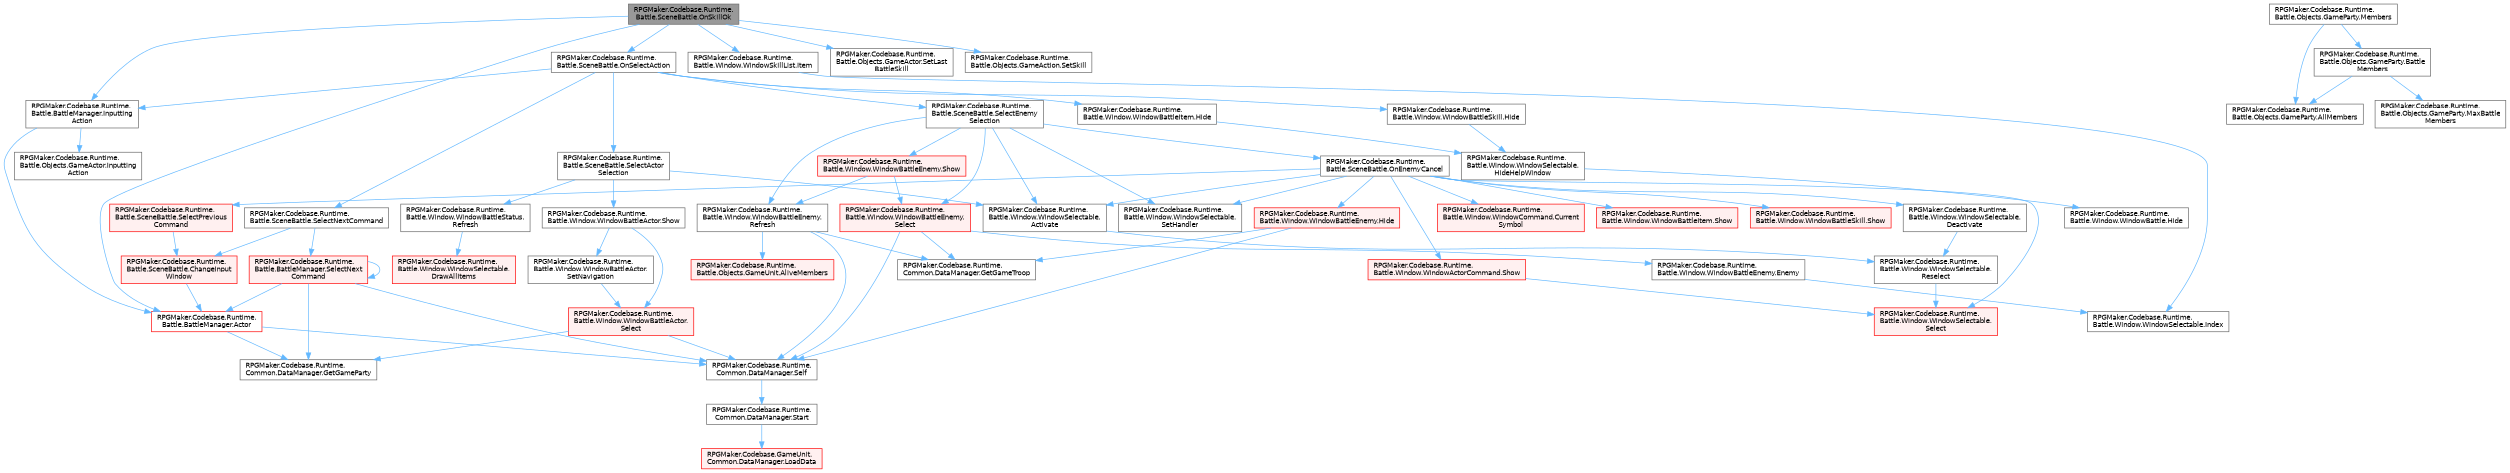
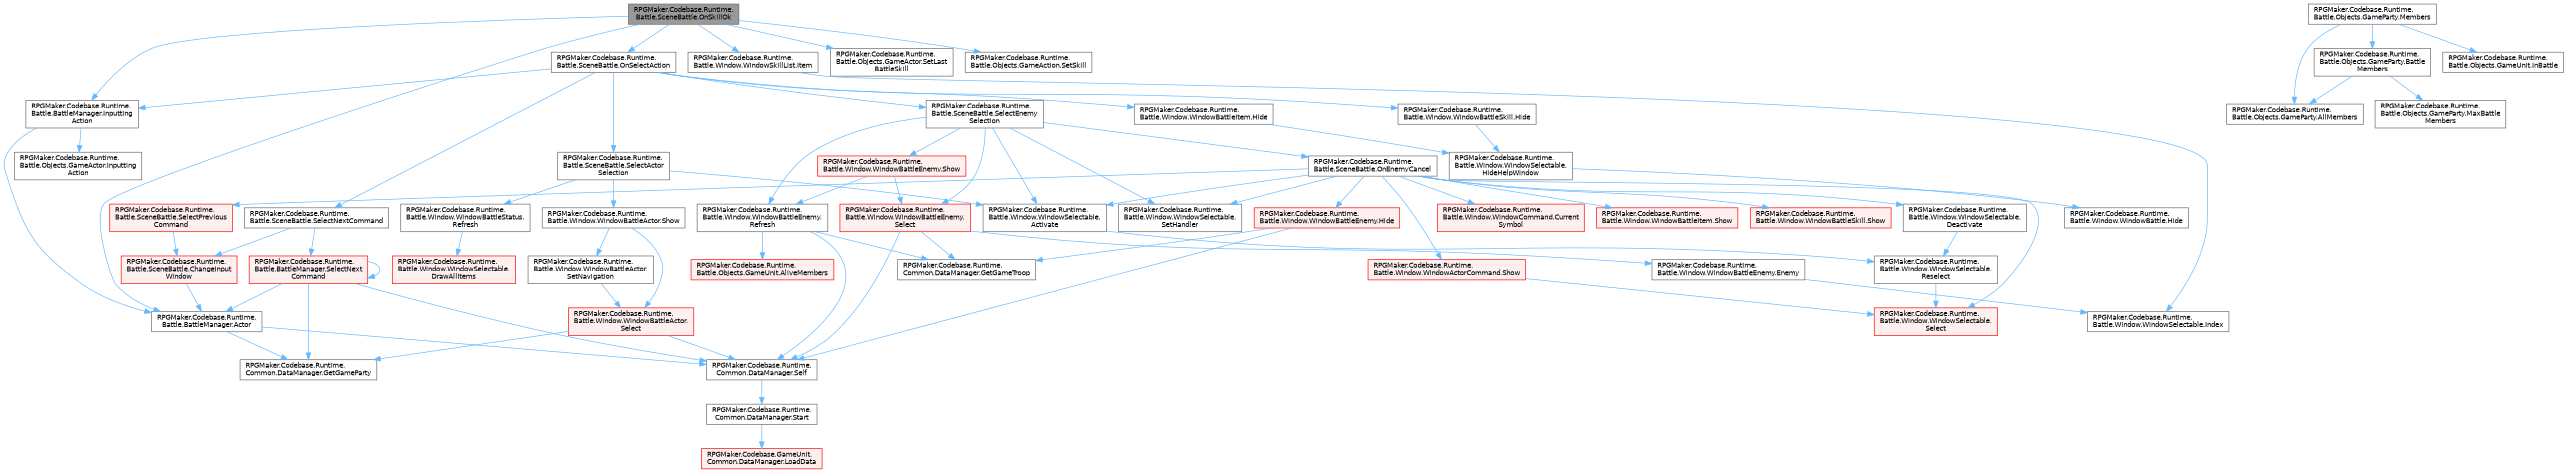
none -> (2503, 62)
(207, 322) -> (207, 322)
